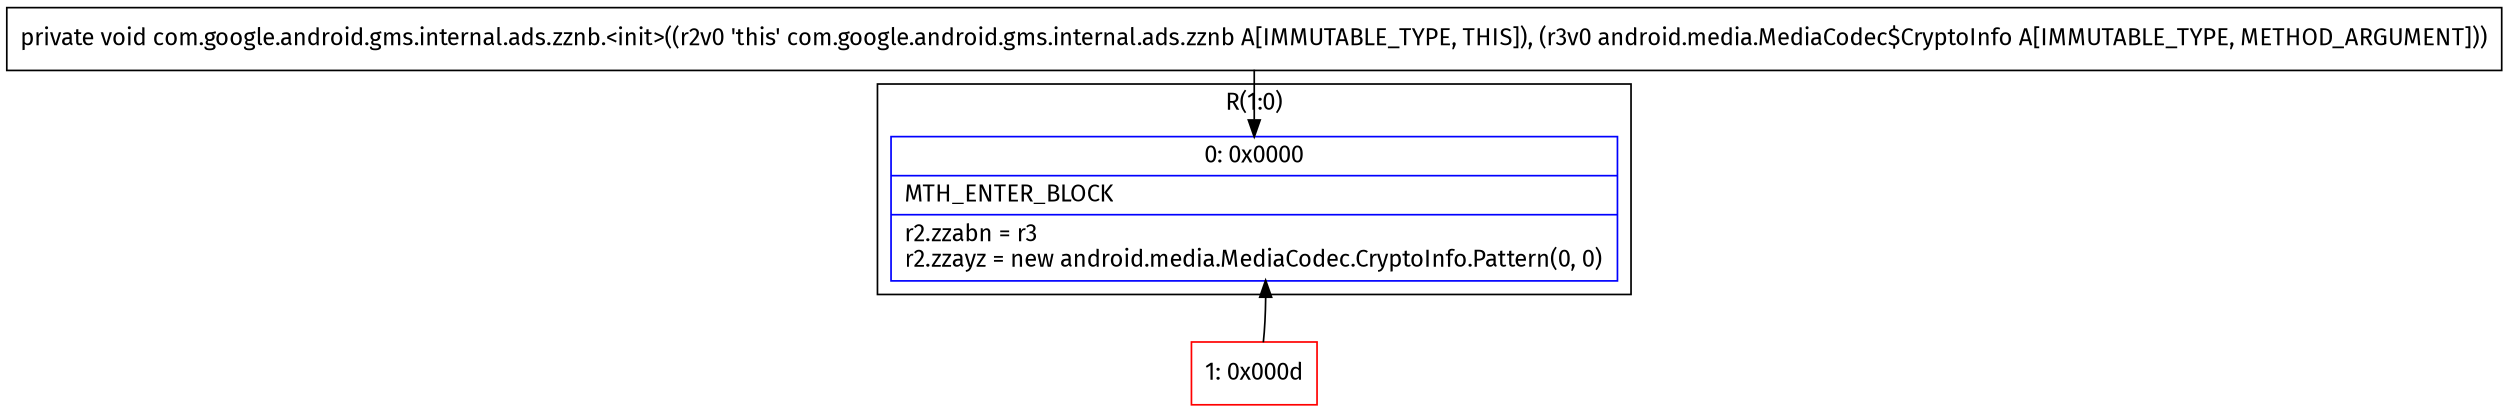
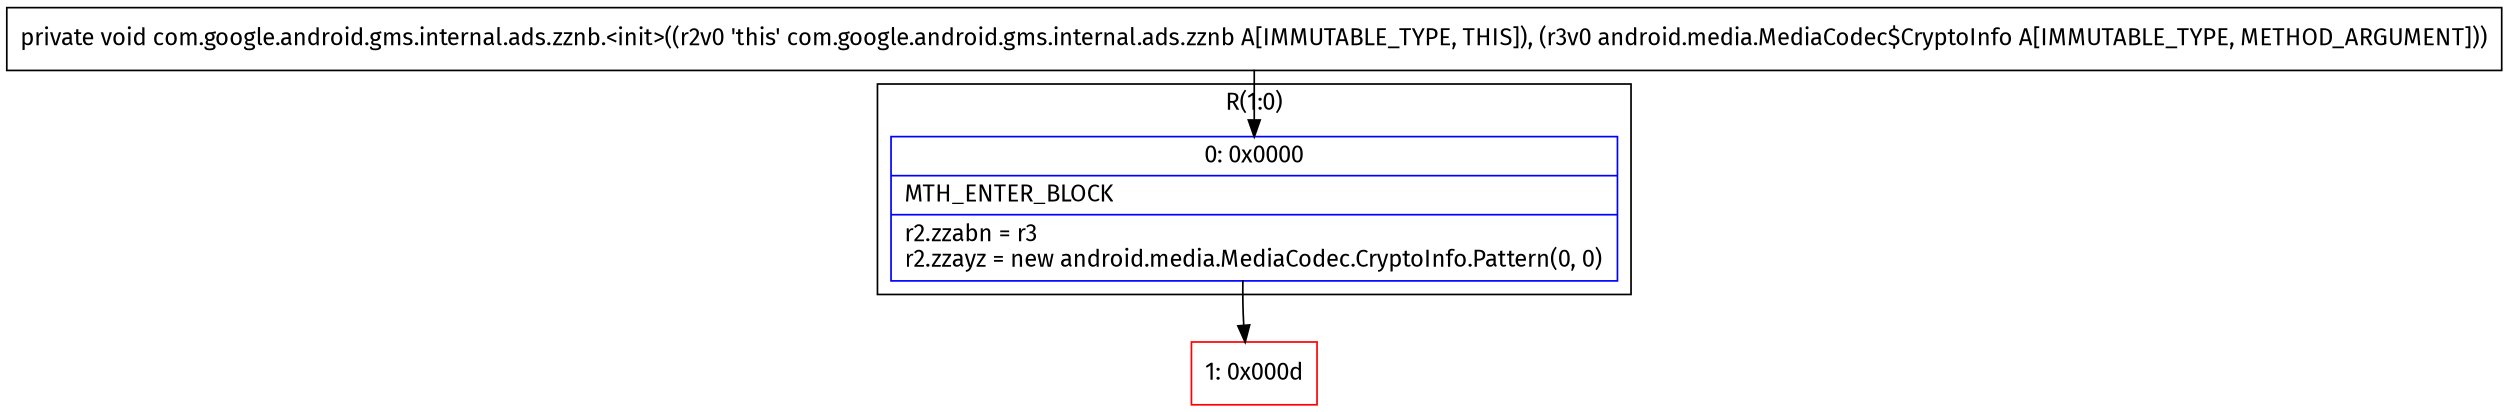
(1265, 320) -> (1243, 305)
